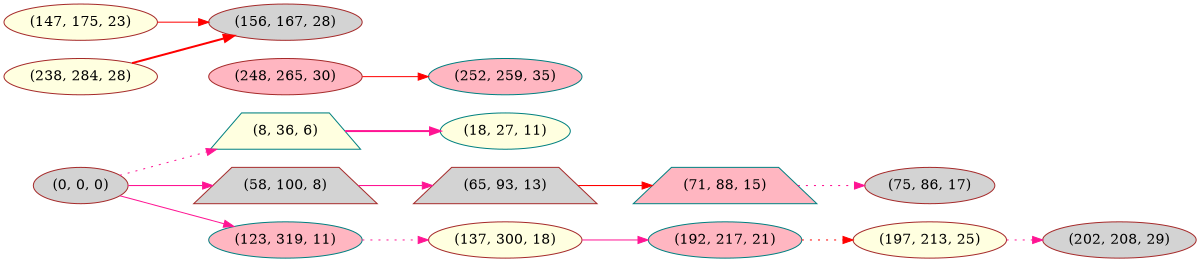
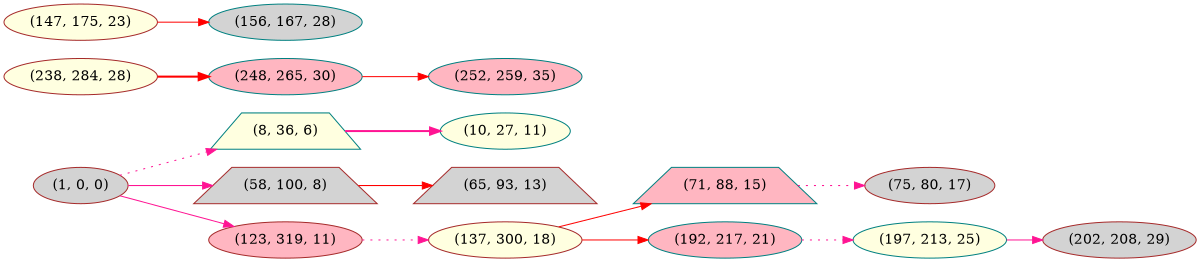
(285, 22) -> (285, 22)
(178, 51) -> (178, 77)
(285, 77) -> (285, 77)
(505, 131) -> (505, 131)
(81, 186) -> (81, 186)
(390, 186) -> (390, 186)
(610, 186) -> (600, 217)
(930, 186) -> (930, 186)
(285, 240) -> (285, 240)
(610, 240) -> (610, 240)
(822, 240) -> (822, 240)
(930, 240) -> (930, 240)
(1020, 240) -> (1020, 240)
